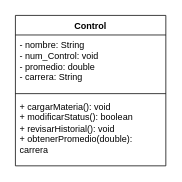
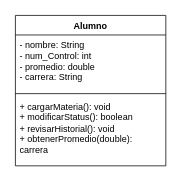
(90, 26) -> (90, 26)
(62, 62) -> (59, 62)
